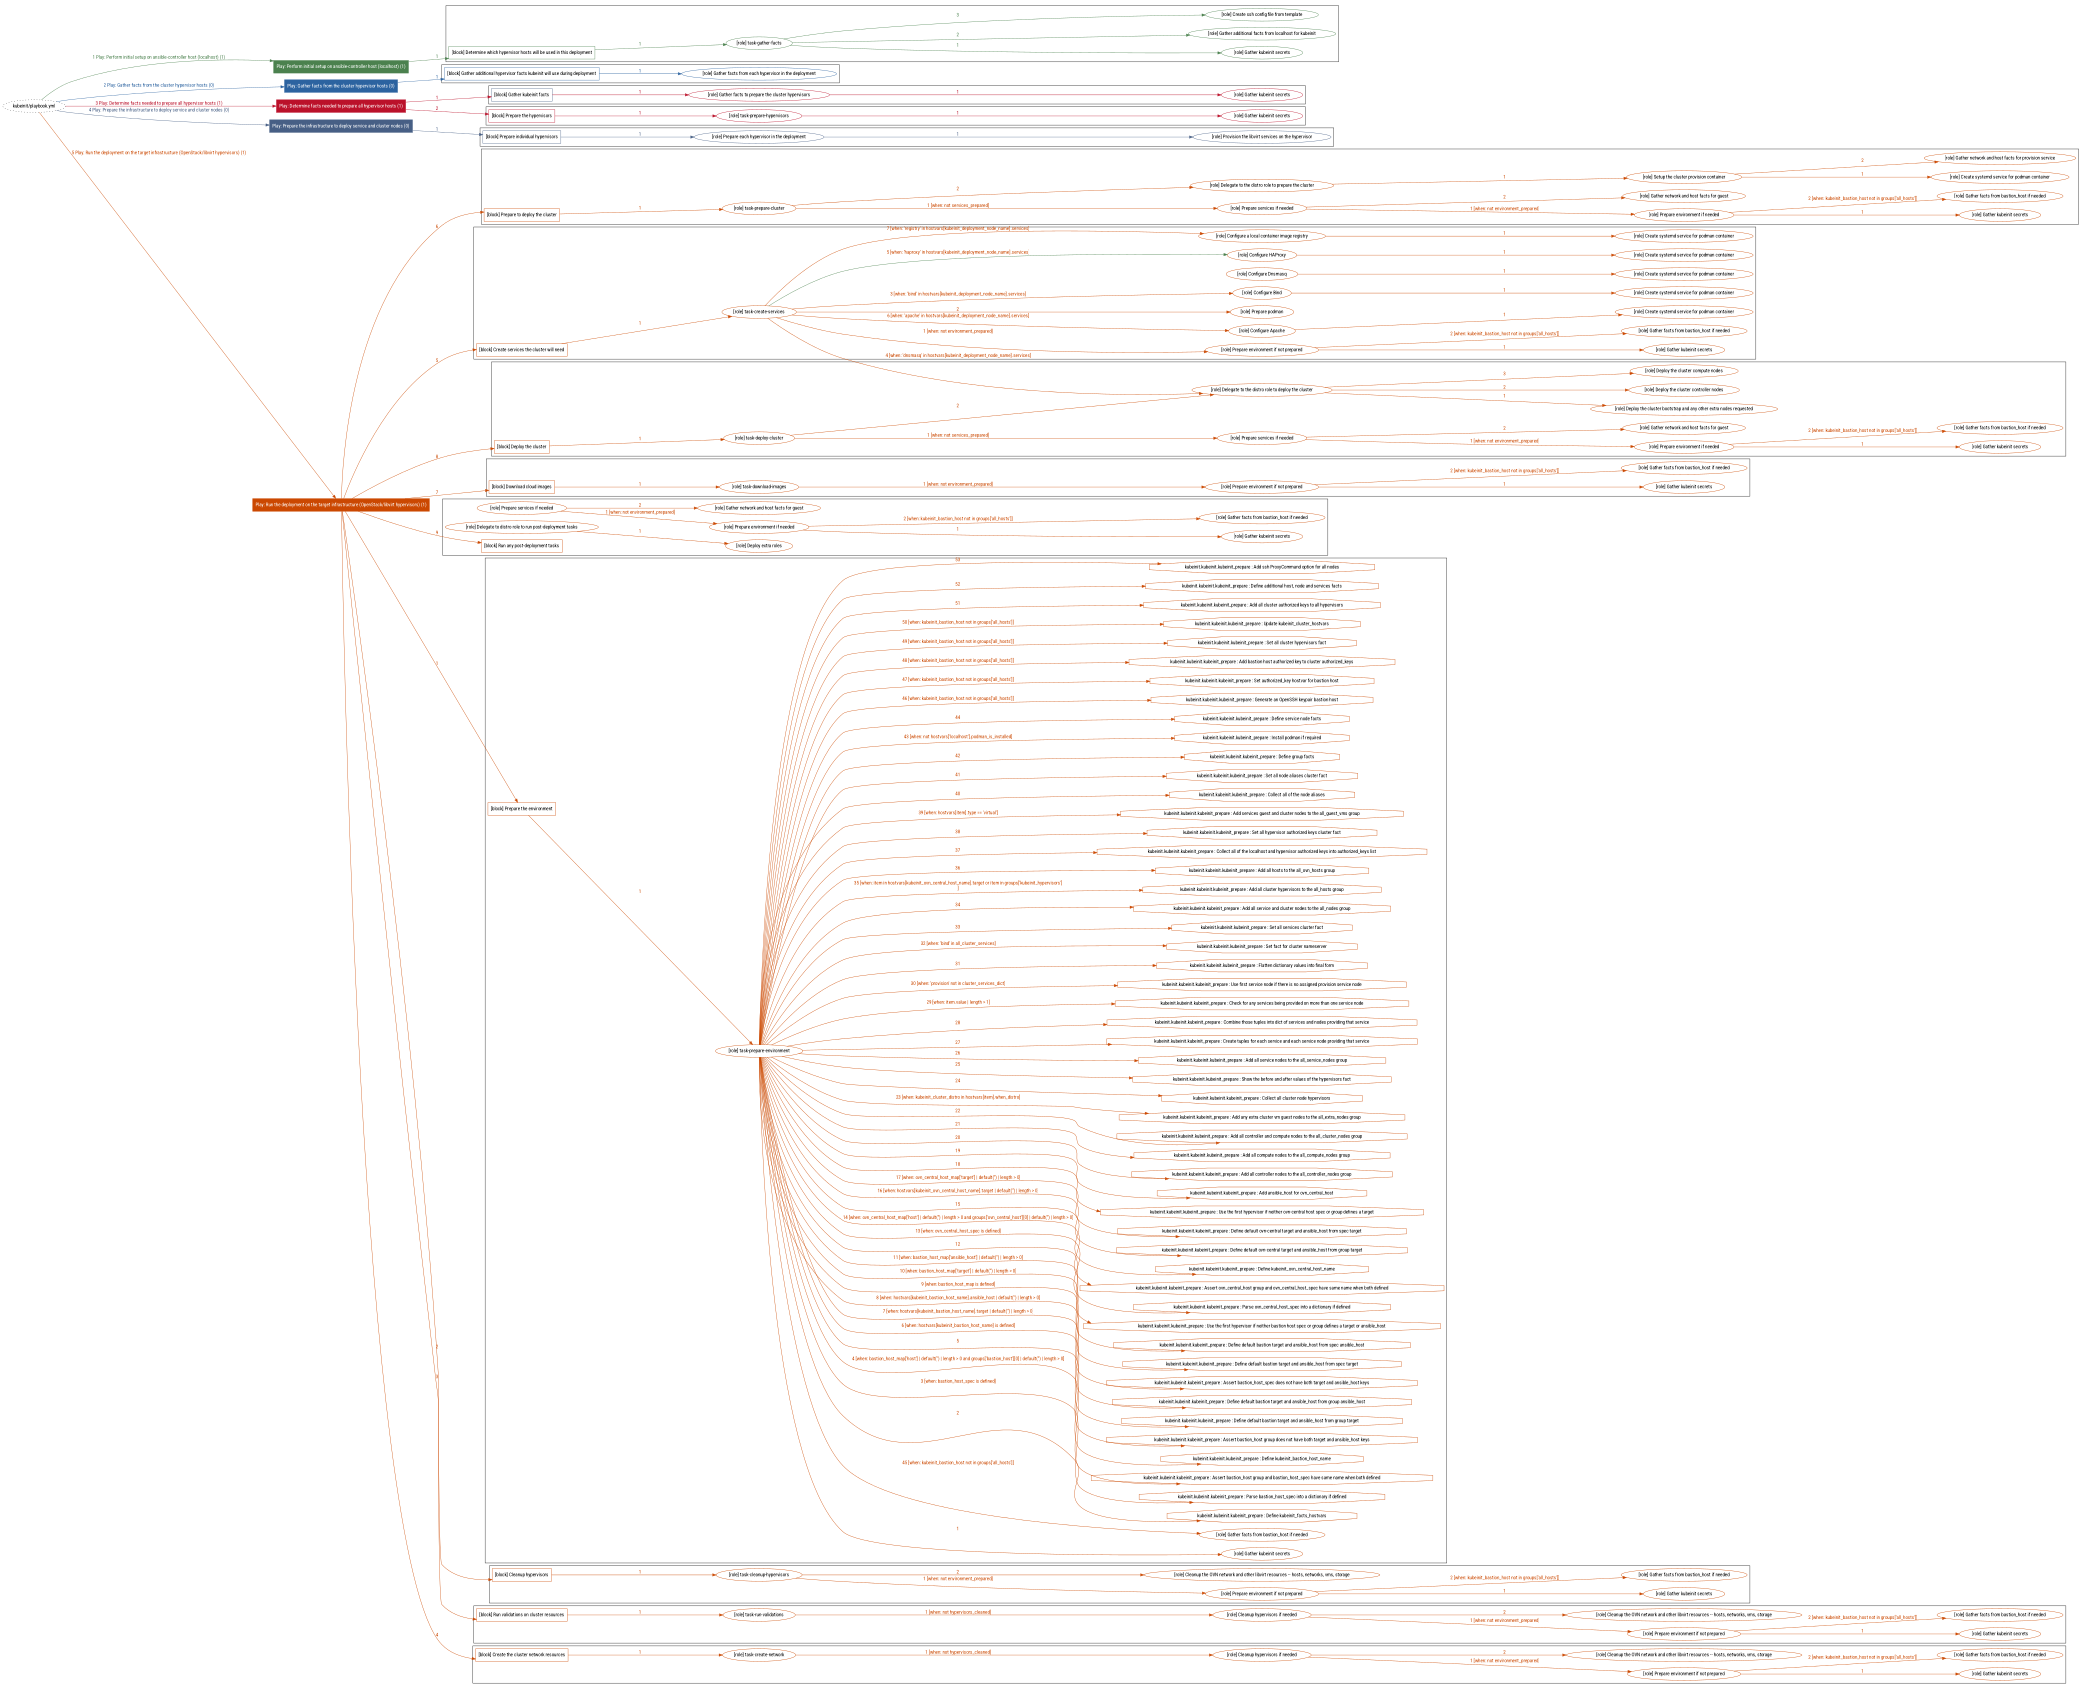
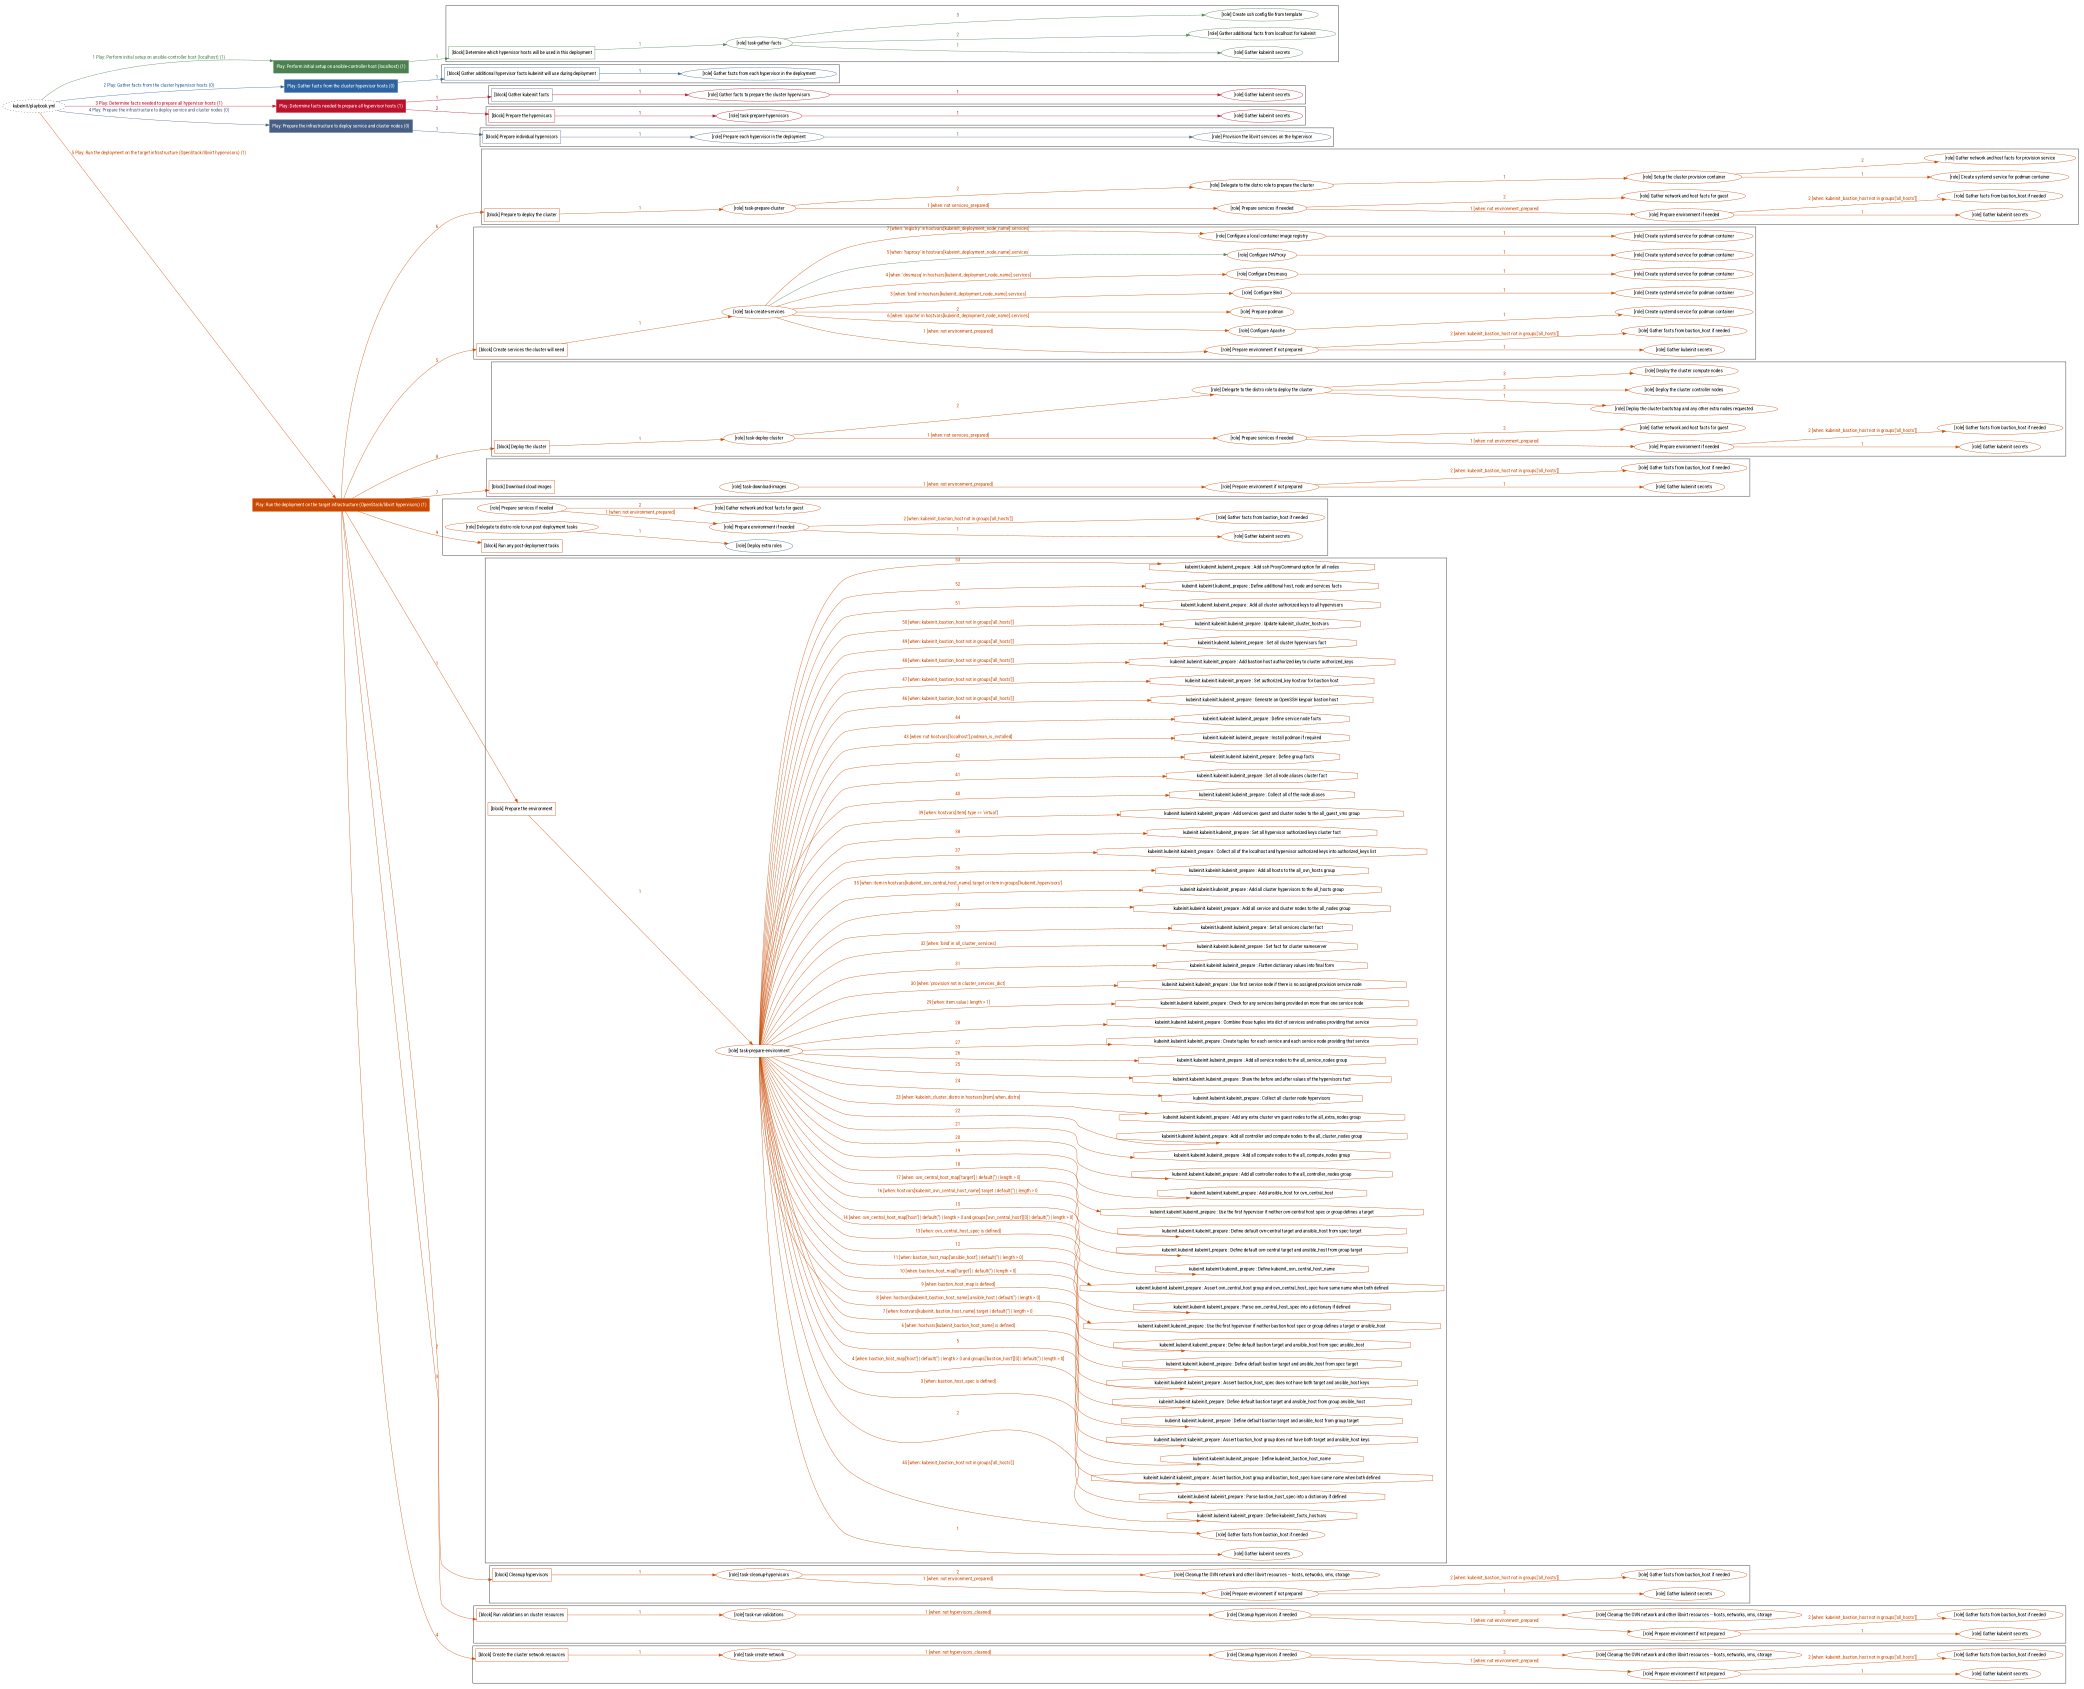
(977, 385) -> (998, 280)
(635, 487) -> none
(759, 546) -> (759, 546)
